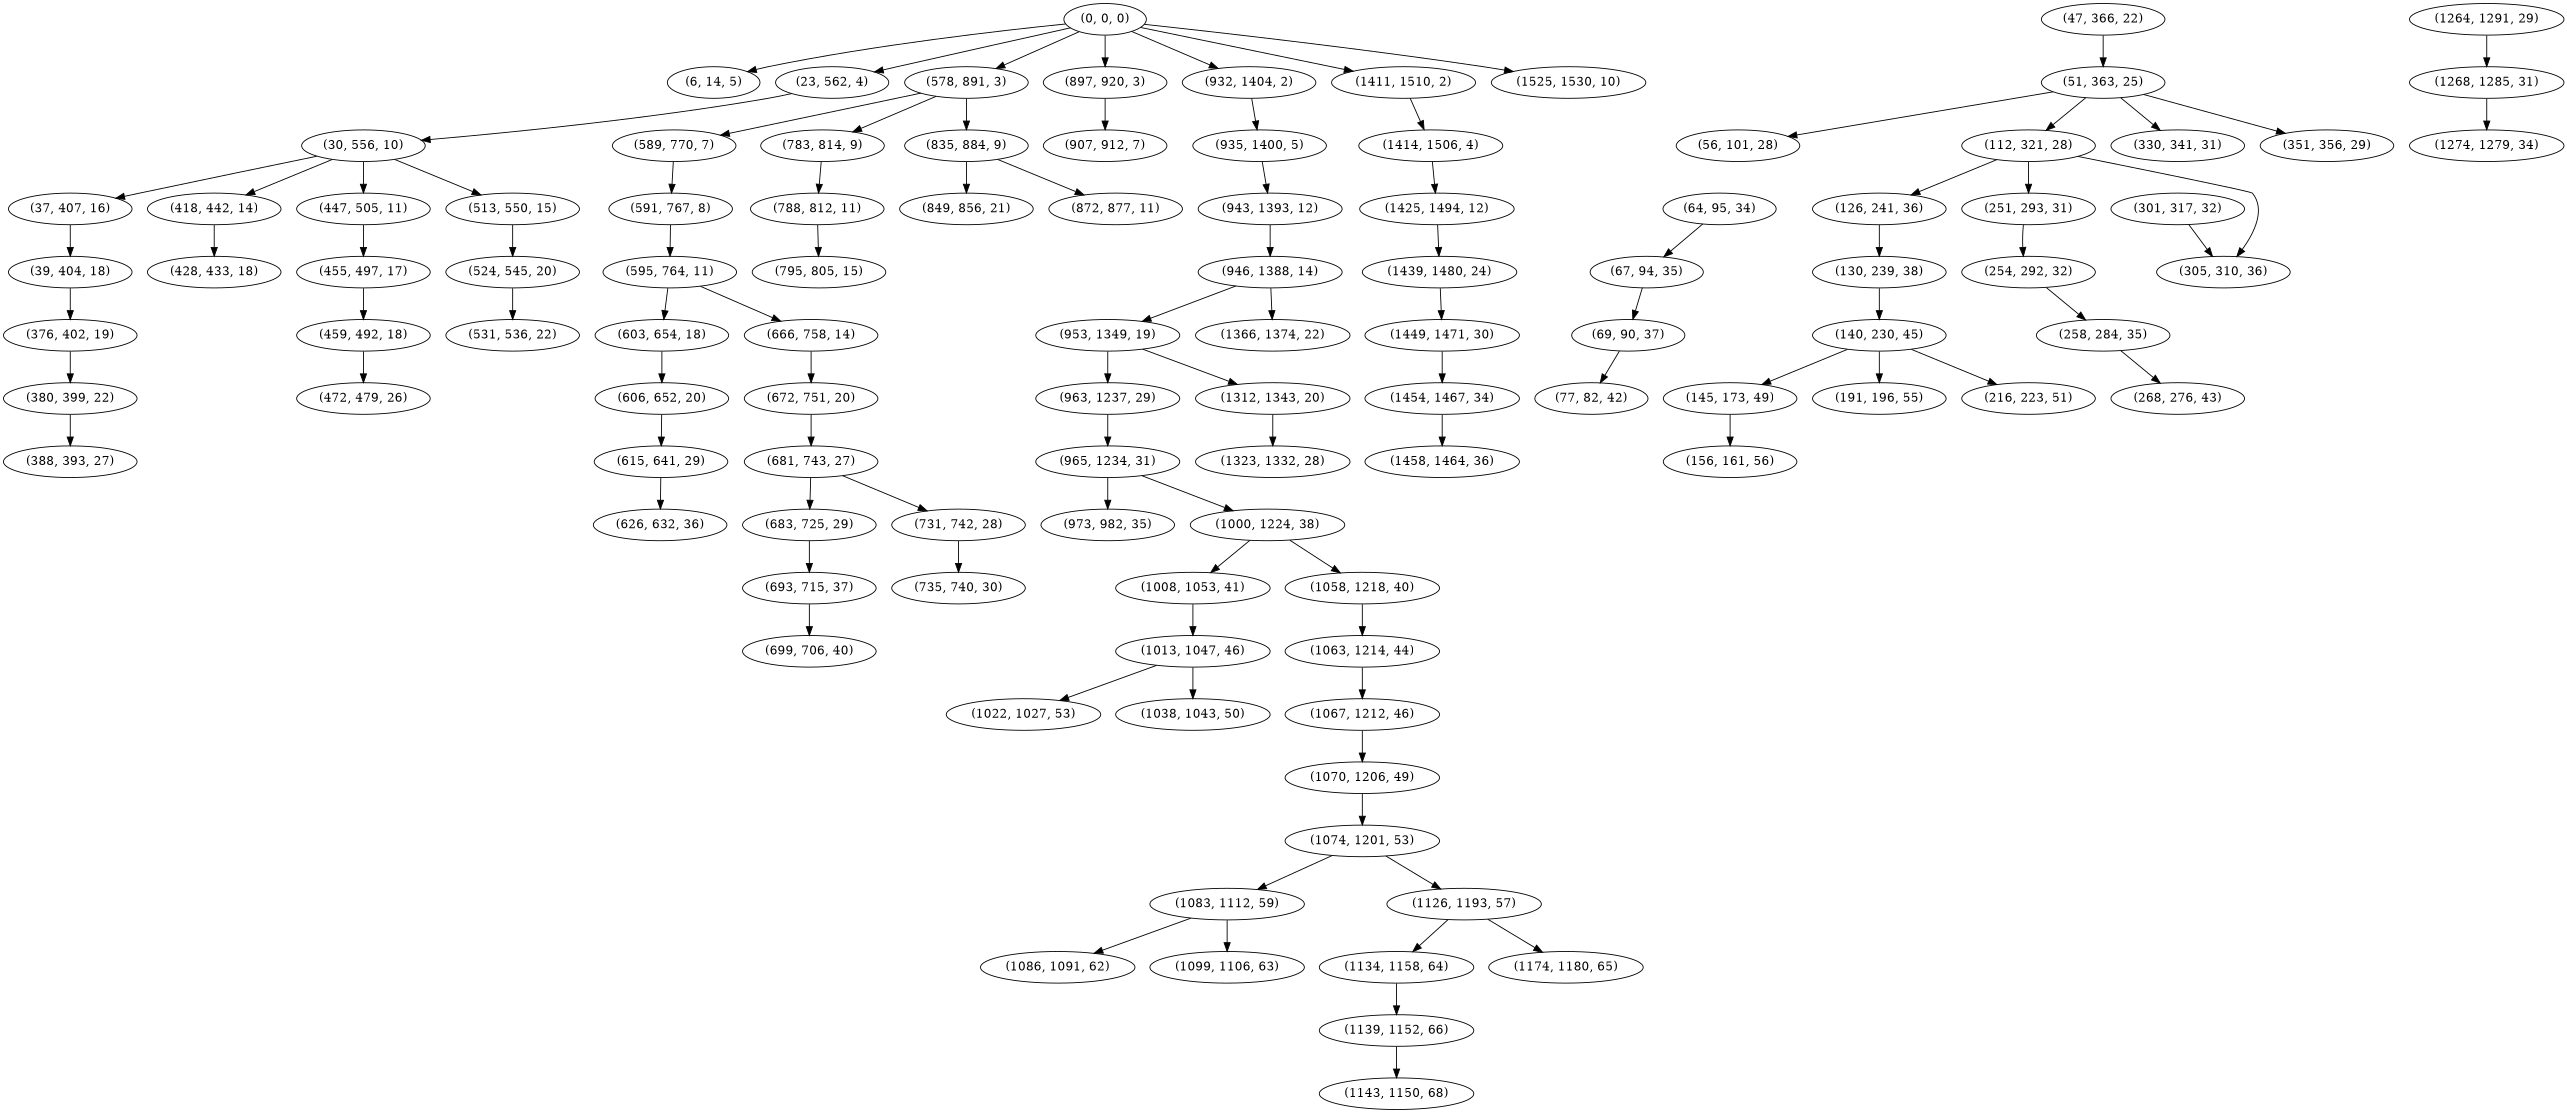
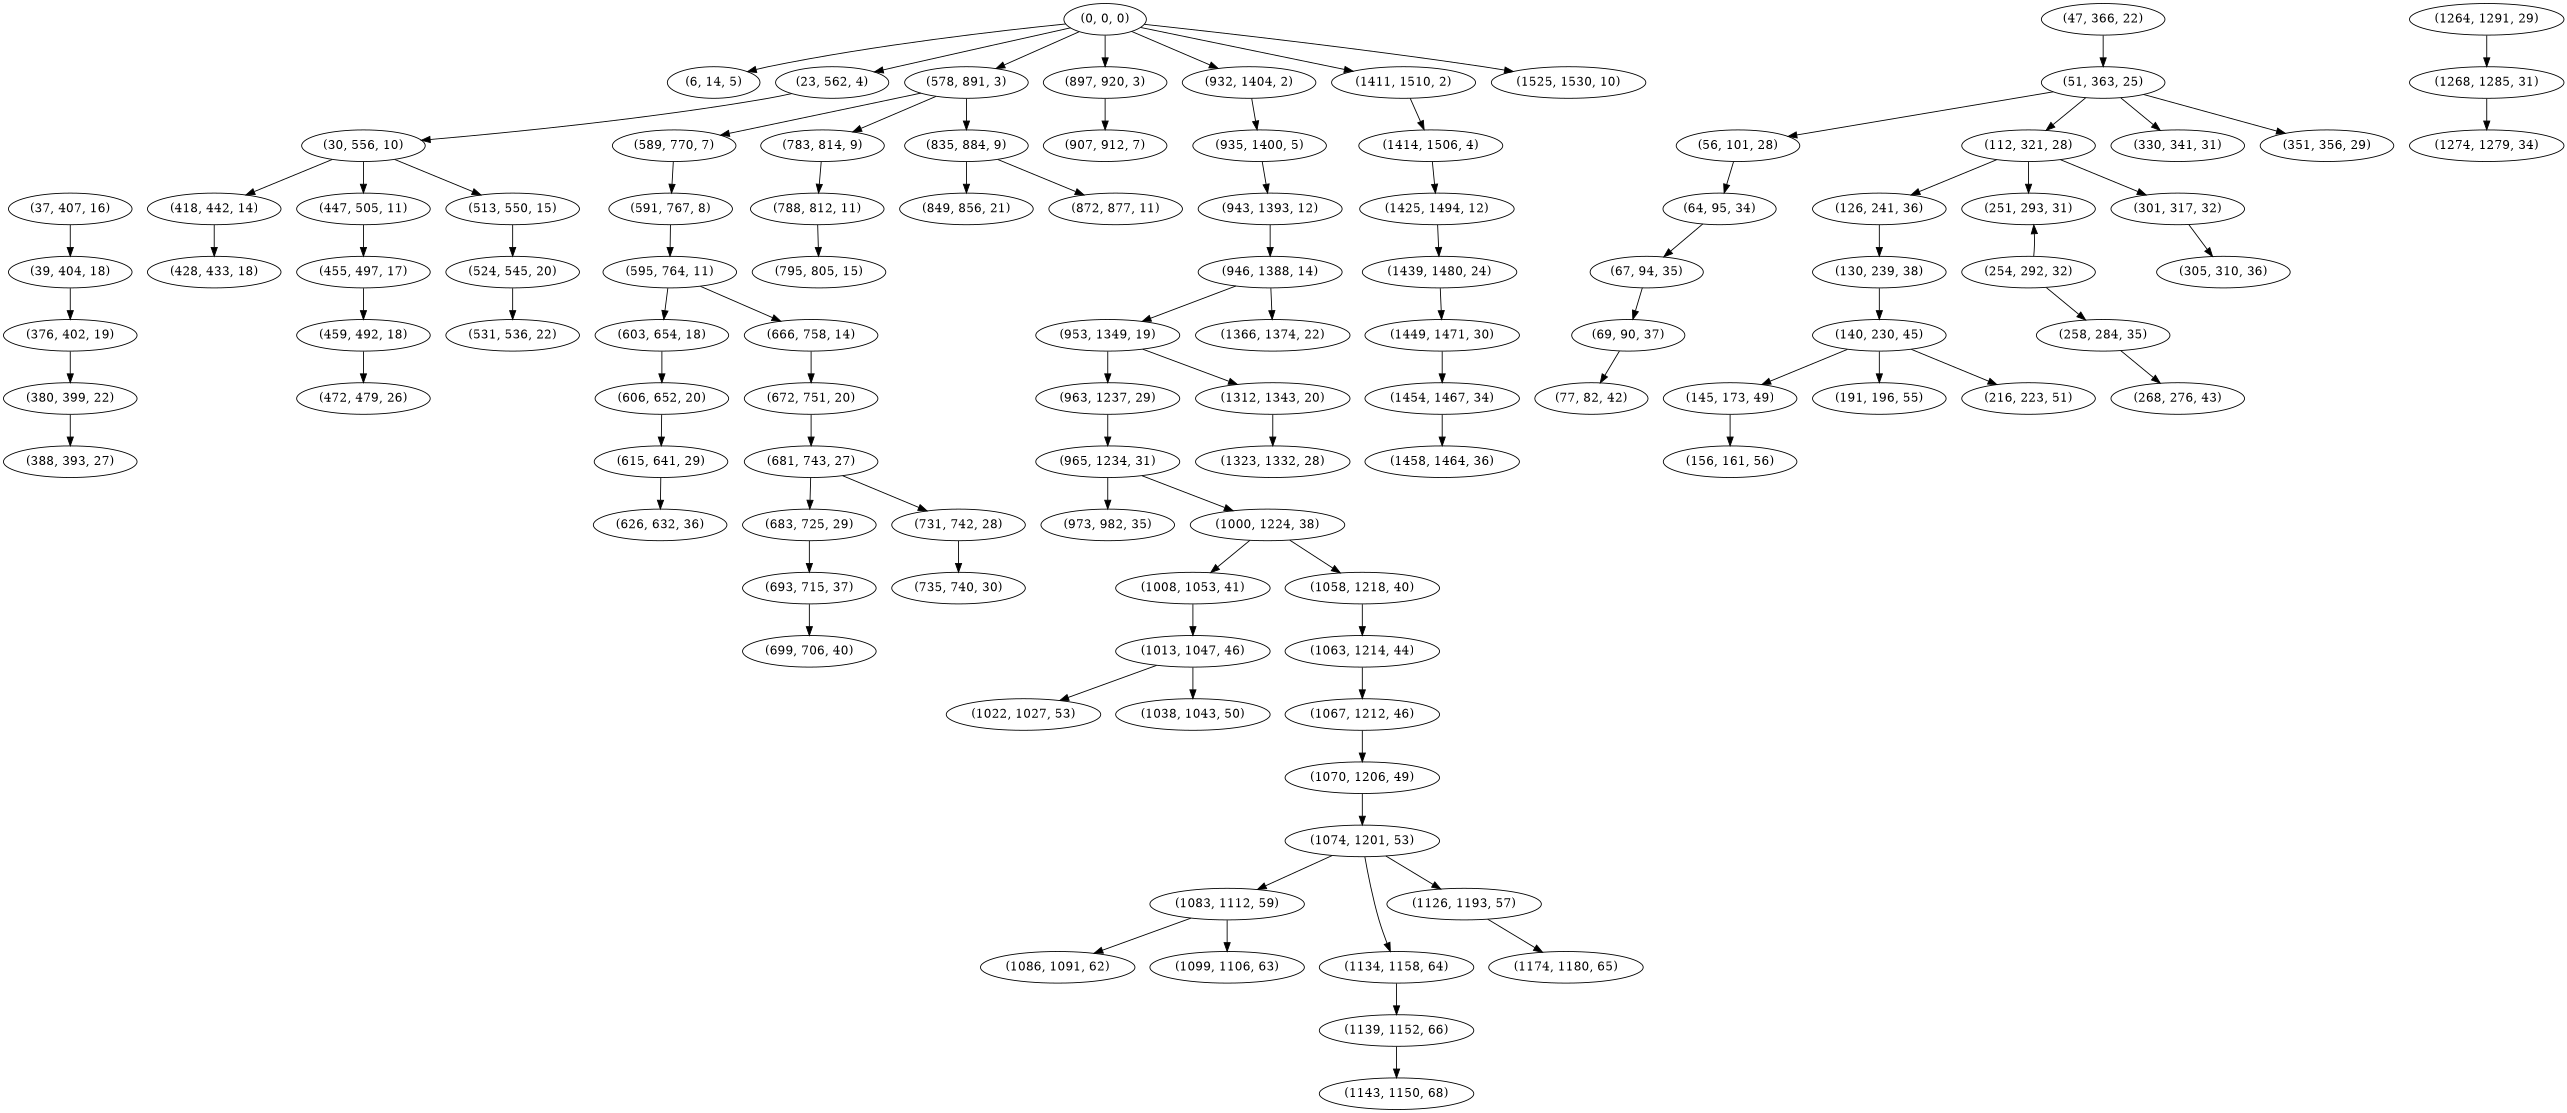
none -> (1730, 173)
(221, 176) -> none
(2195, 180) -> (2099, 176)
(2023, 236) -> (2034, 245)
(1434, 933) -> (1374, 901)
